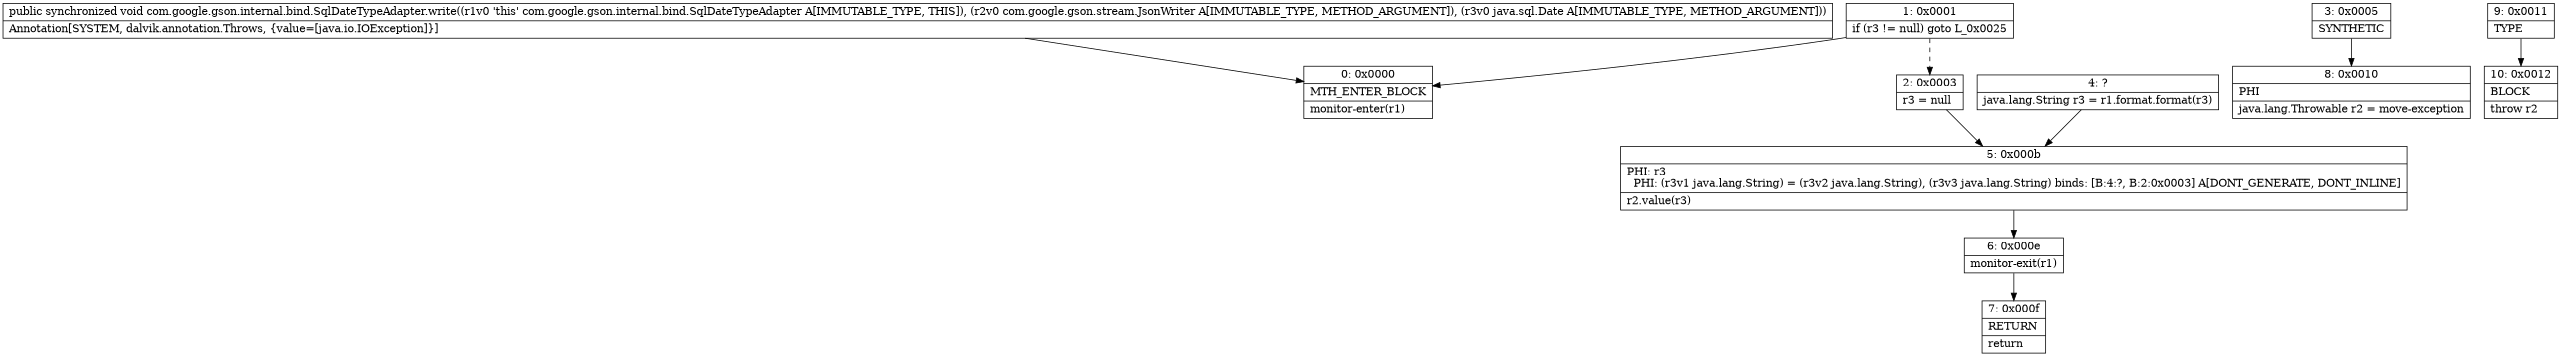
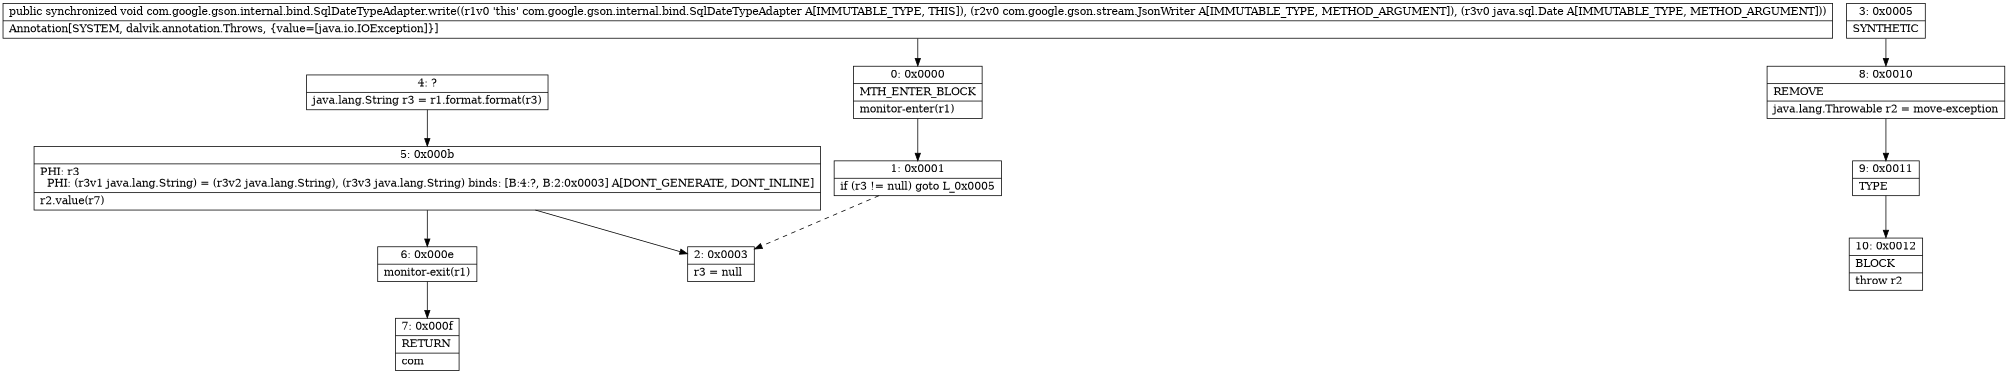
(1930, 29) -> (918, 187)
(1643, 64) -> (918, 136)
(2249, 92) -> (1798, 92)
(1962, 125) -> (608, 231)
none -> (1886, 136)
(1659, 201) -> (72, 201)
(2006, 344) -> (413, 361)
